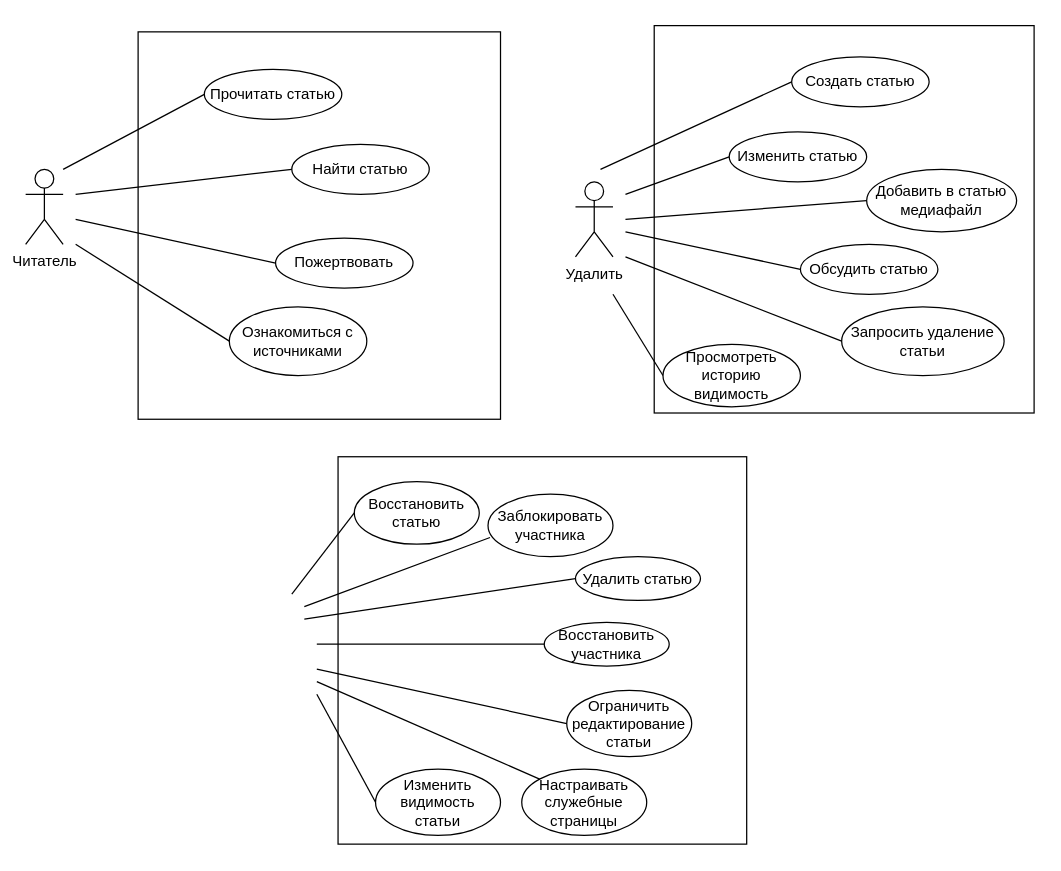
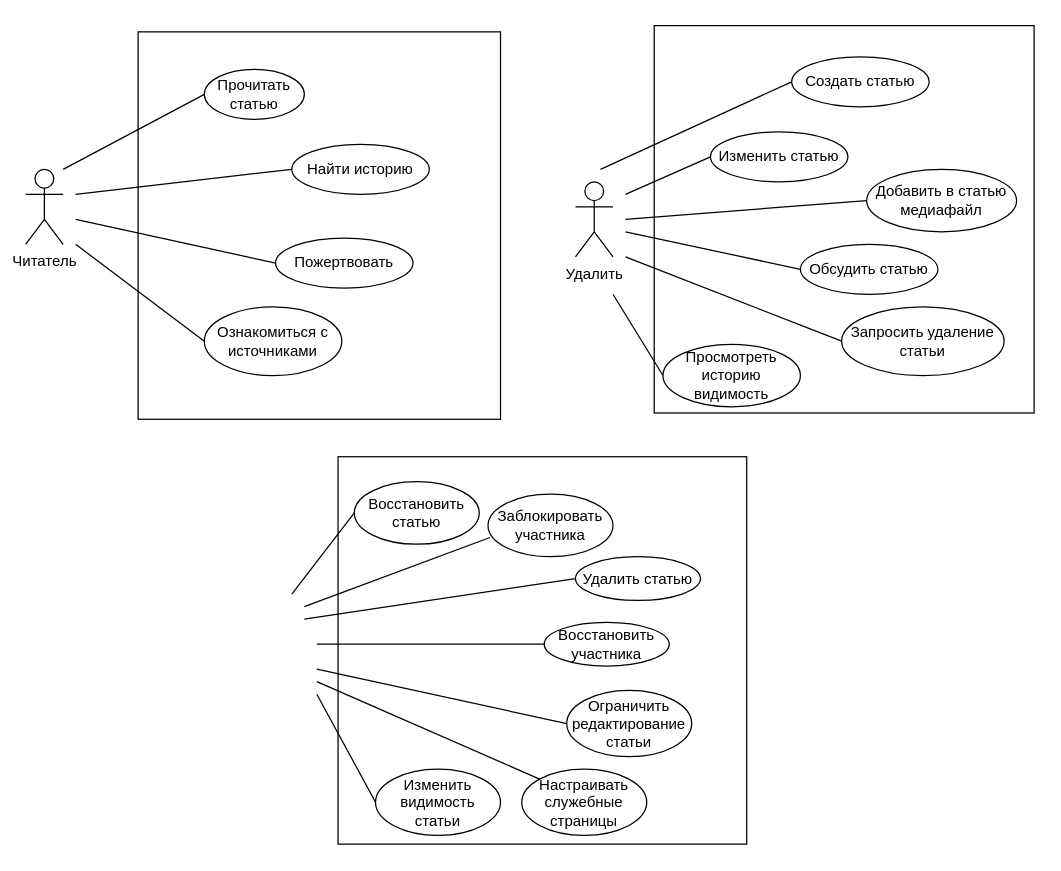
(273, 94) -> (254, 94)
(798, 157) -> (779, 157)
(361, 169) -> (361, 169)
(298, 341) -> (273, 341)
